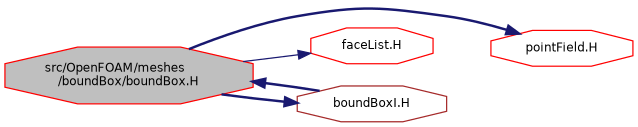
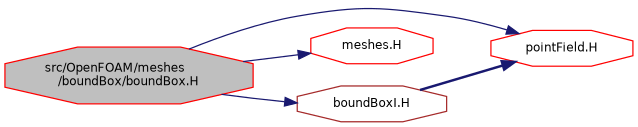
(346, 10) -> (346, 10)
(372, 46) -> (372, 46)
(292, 87) -> (461, 78)
(253, 98) -> (253, 98)
